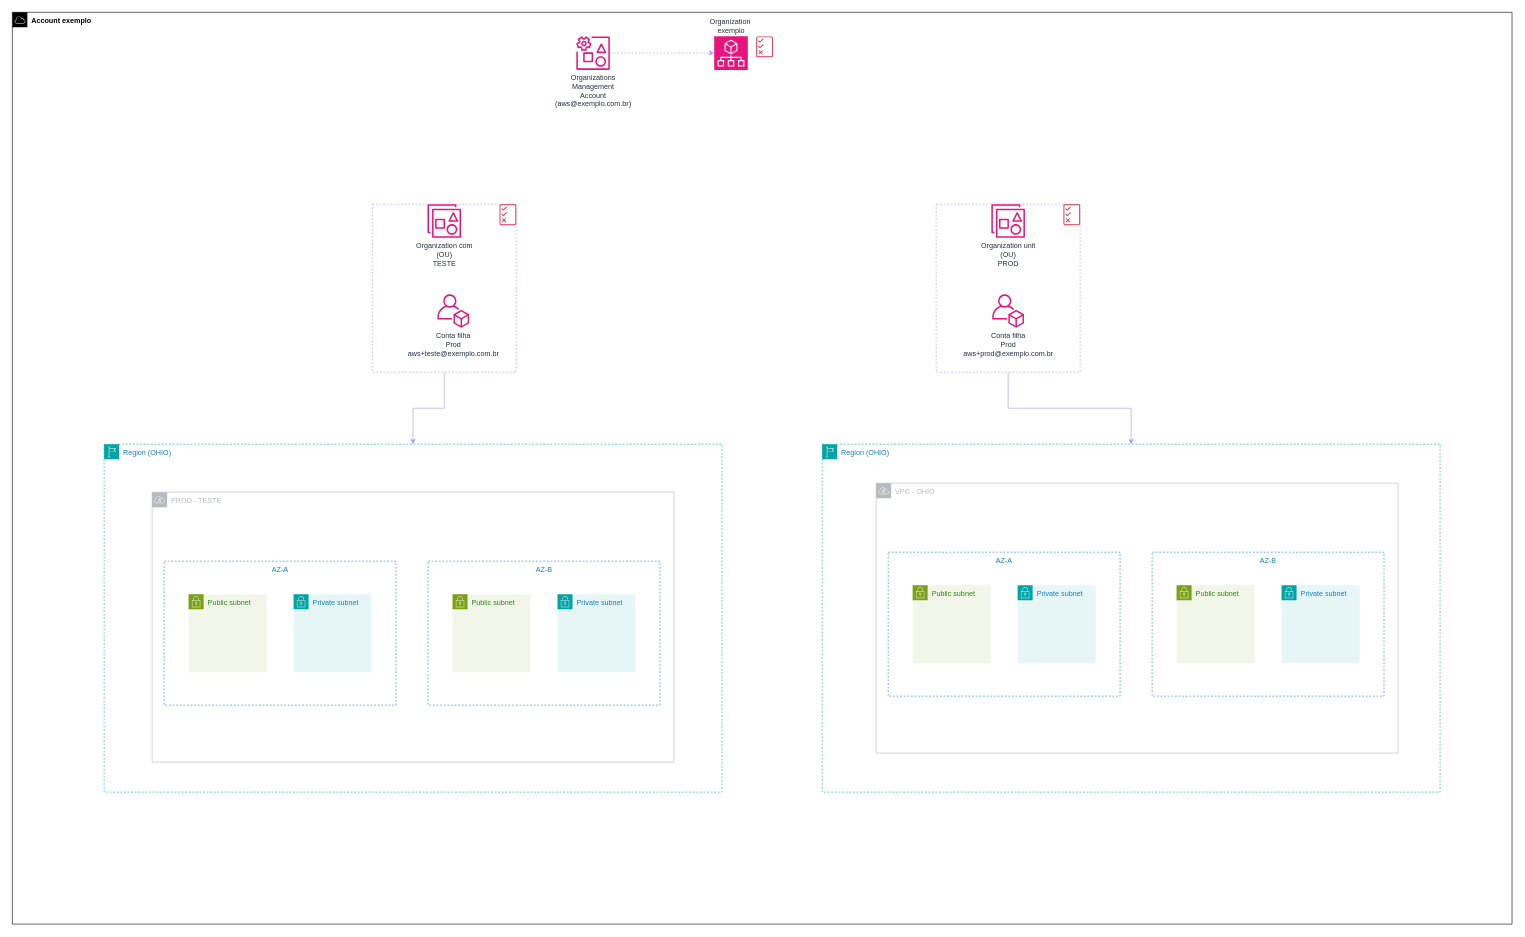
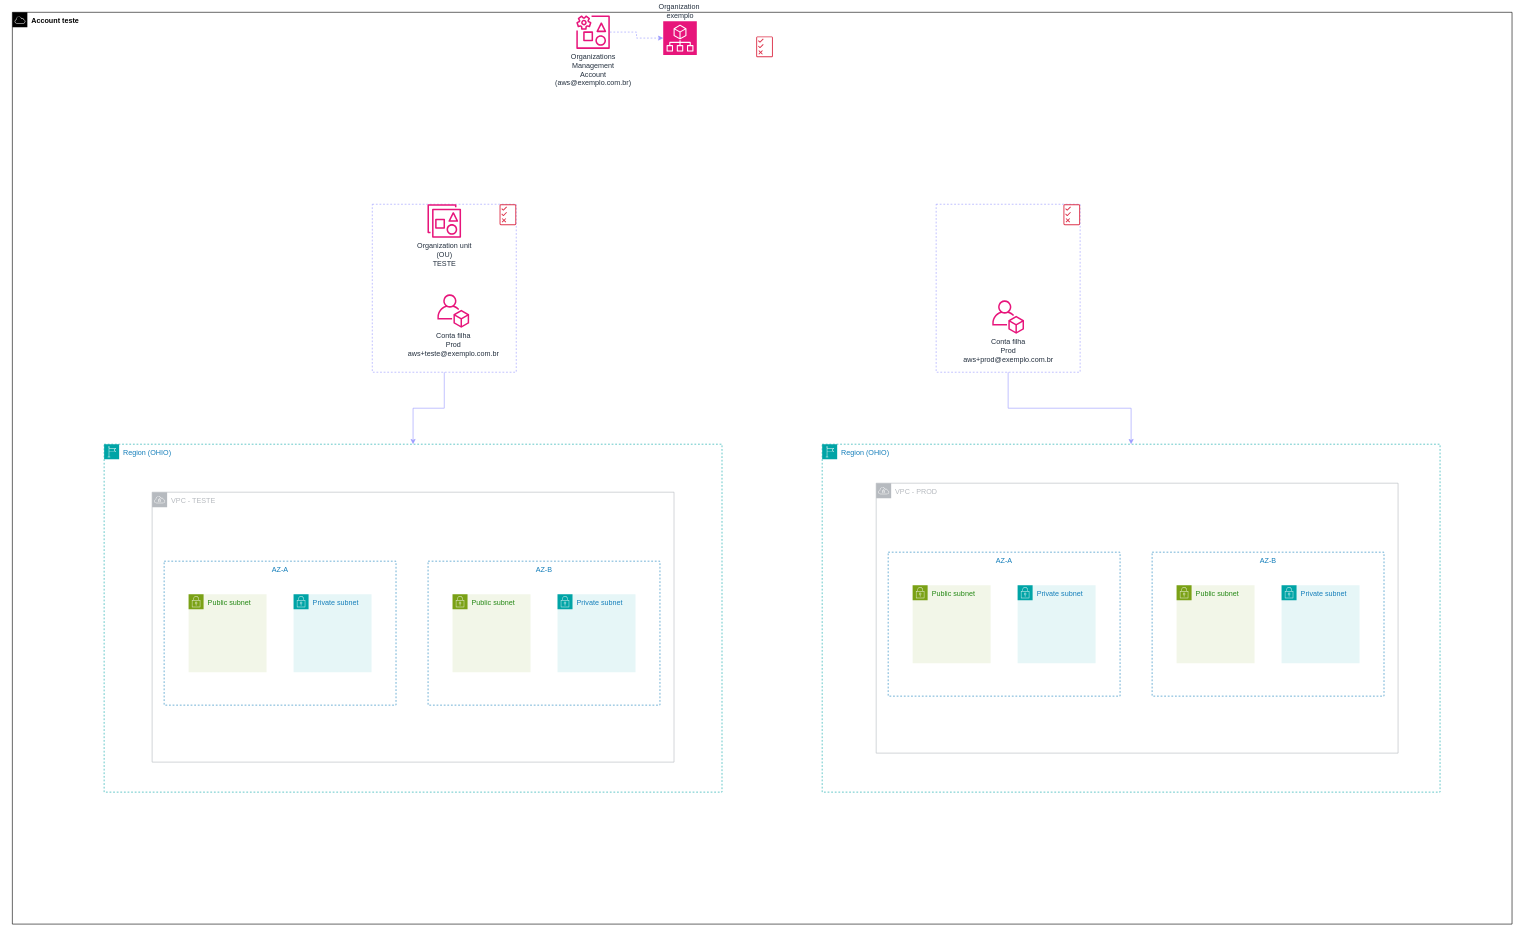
(60, 21) -> (57, 21)
(593, 53) -> (593, 32)
(731, 53) -> (680, 38)
(1008, 221) -> none
(445, 255) -> (445, 255)
(1008, 311) -> (1008, 317)
(914, 492) -> (914, 492)
(194, 501) -> (192, 501)
